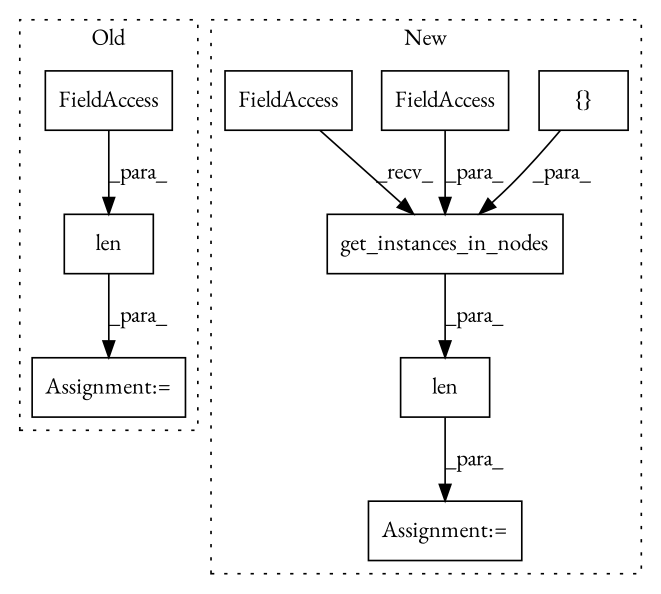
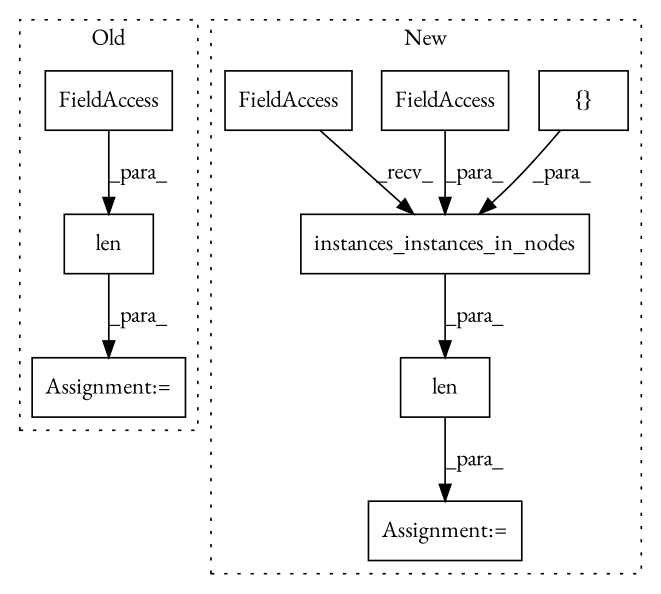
(445, 244) -> (445, 244)
